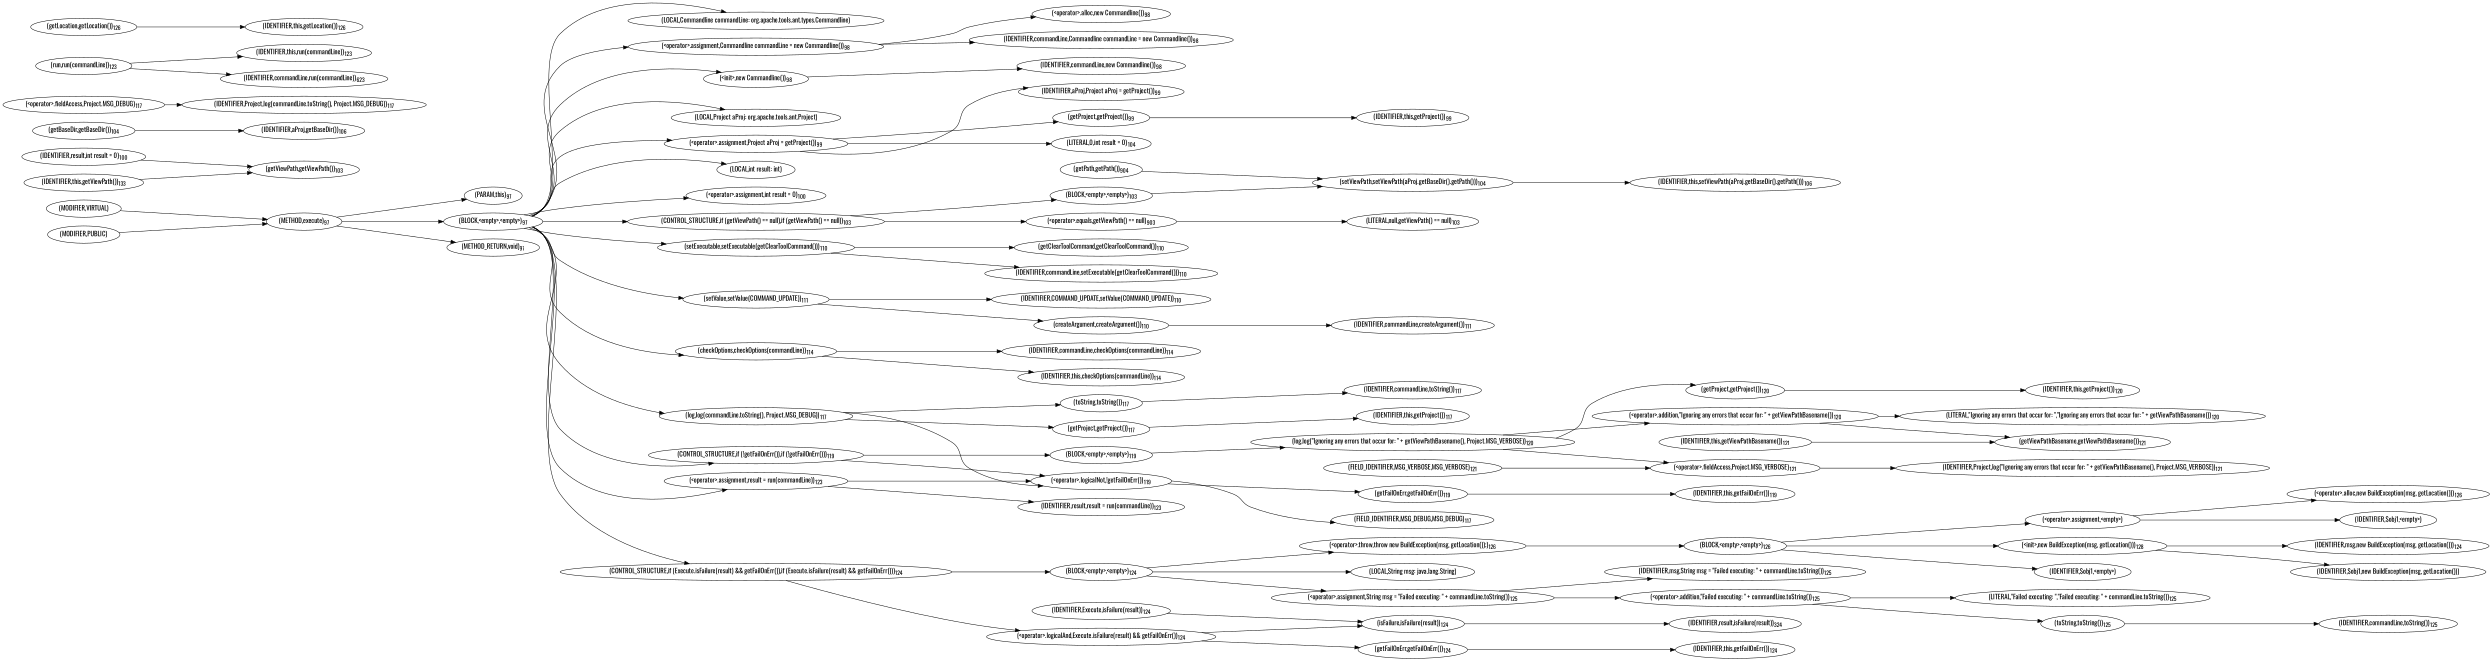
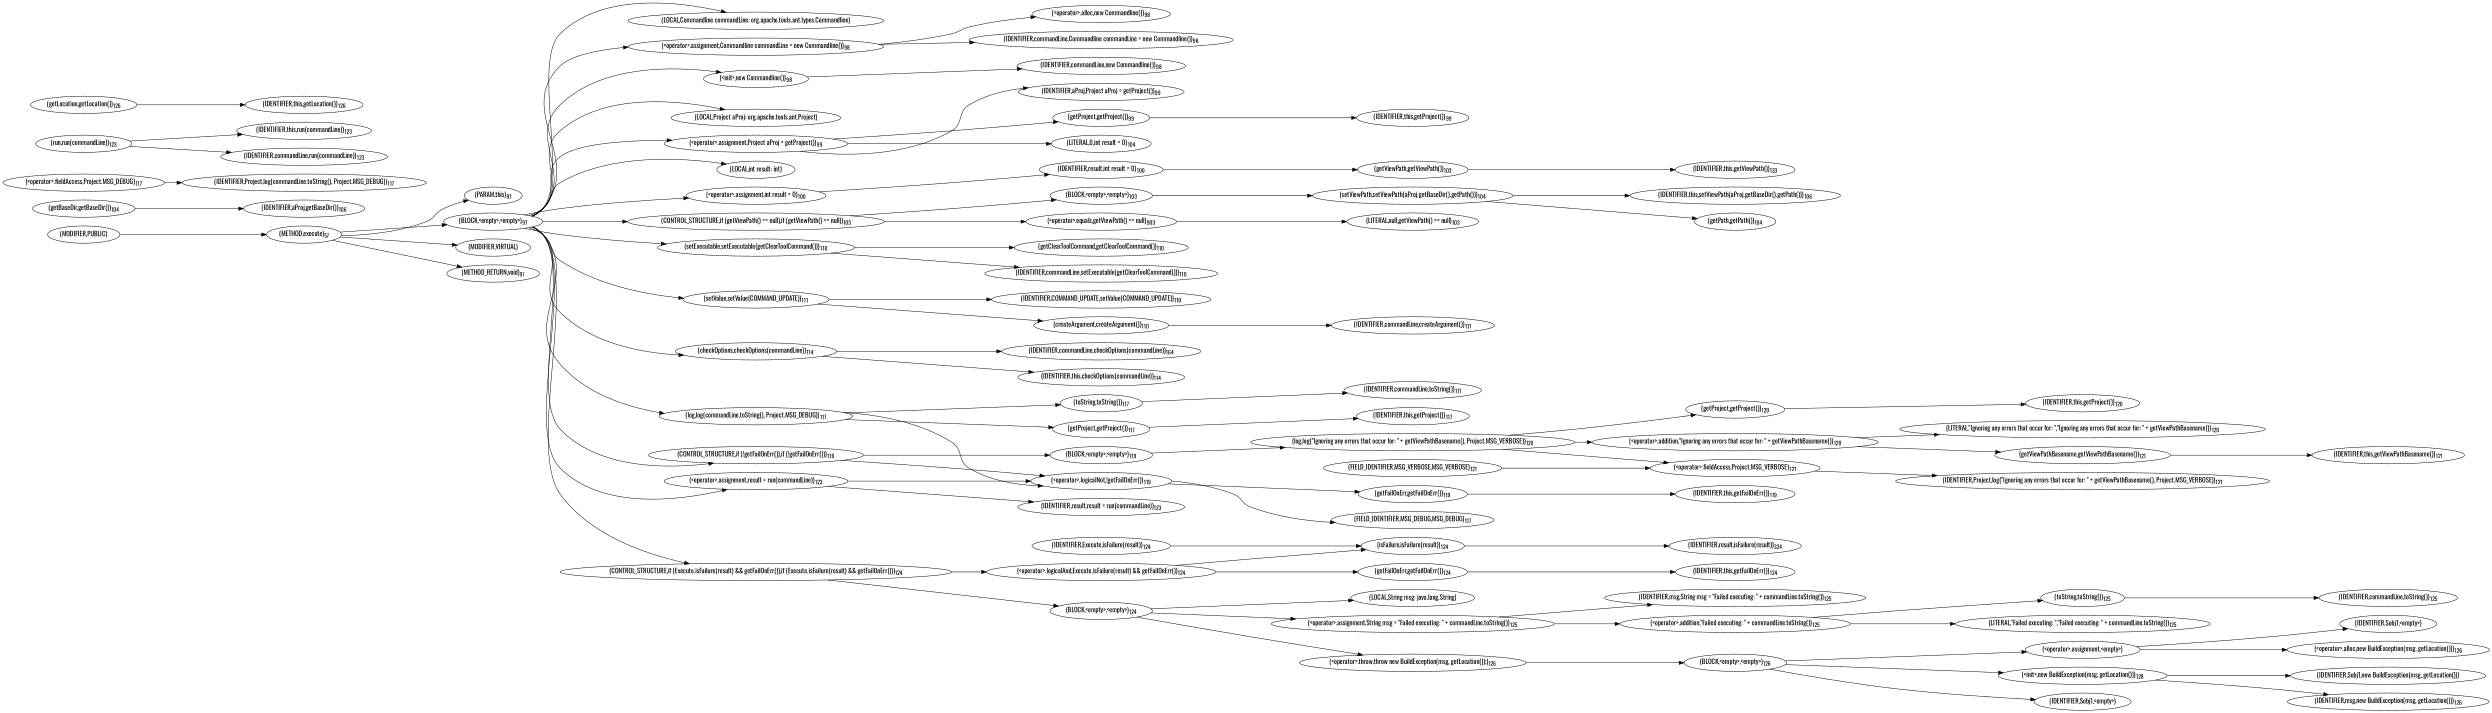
(361, 78) -> (361, 156)
(1125, 169) -> (1758, 221)
(1230, 175) -> (1589, 210)
(193, 176) -> (1569, 170)
none -> (932, 184)
(191, 215) -> (396, 241)
(327, 221) -> (327, 234)
(1170, 351) -> (1170, 351)
(1901, 442) -> (2239, 455)
(2458, 545) -> (2458, 701)
